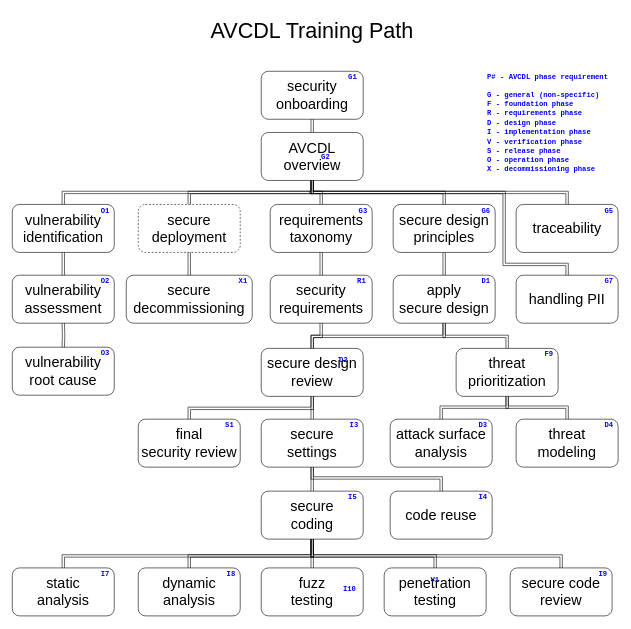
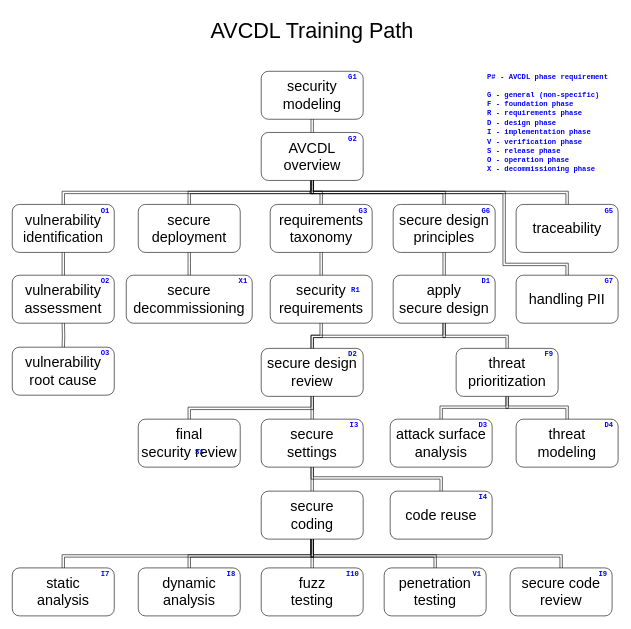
(312, 95) -> (312, 95)
(326, 156) -> (353, 138)
(189, 228) -> (189, 228)
(362, 281) -> (356, 290)
(344, 360) -> (353, 354)
(230, 425) -> (200, 452)
(353, 497) -> none
(435, 580) -> (477, 574)
(350, 589) -> (353, 574)
